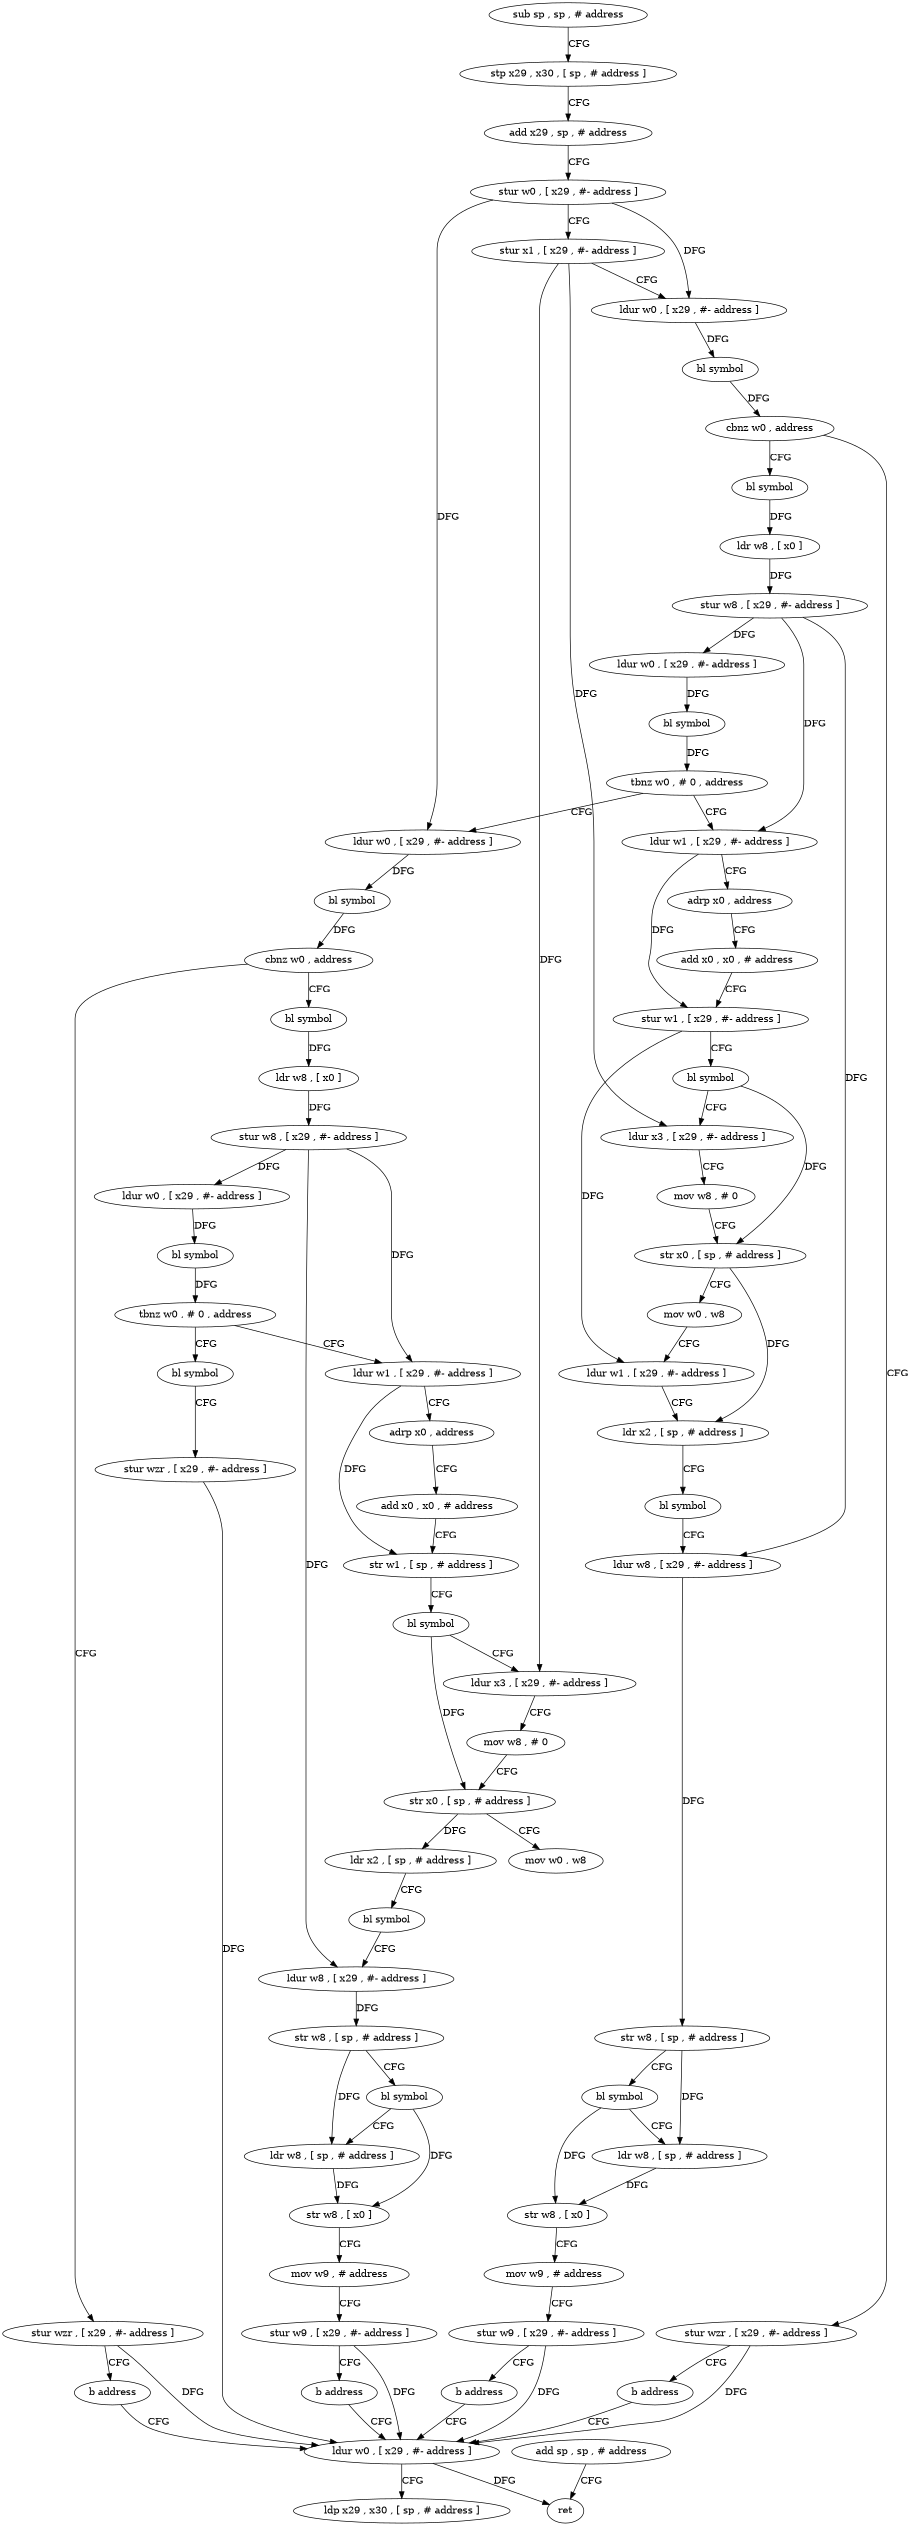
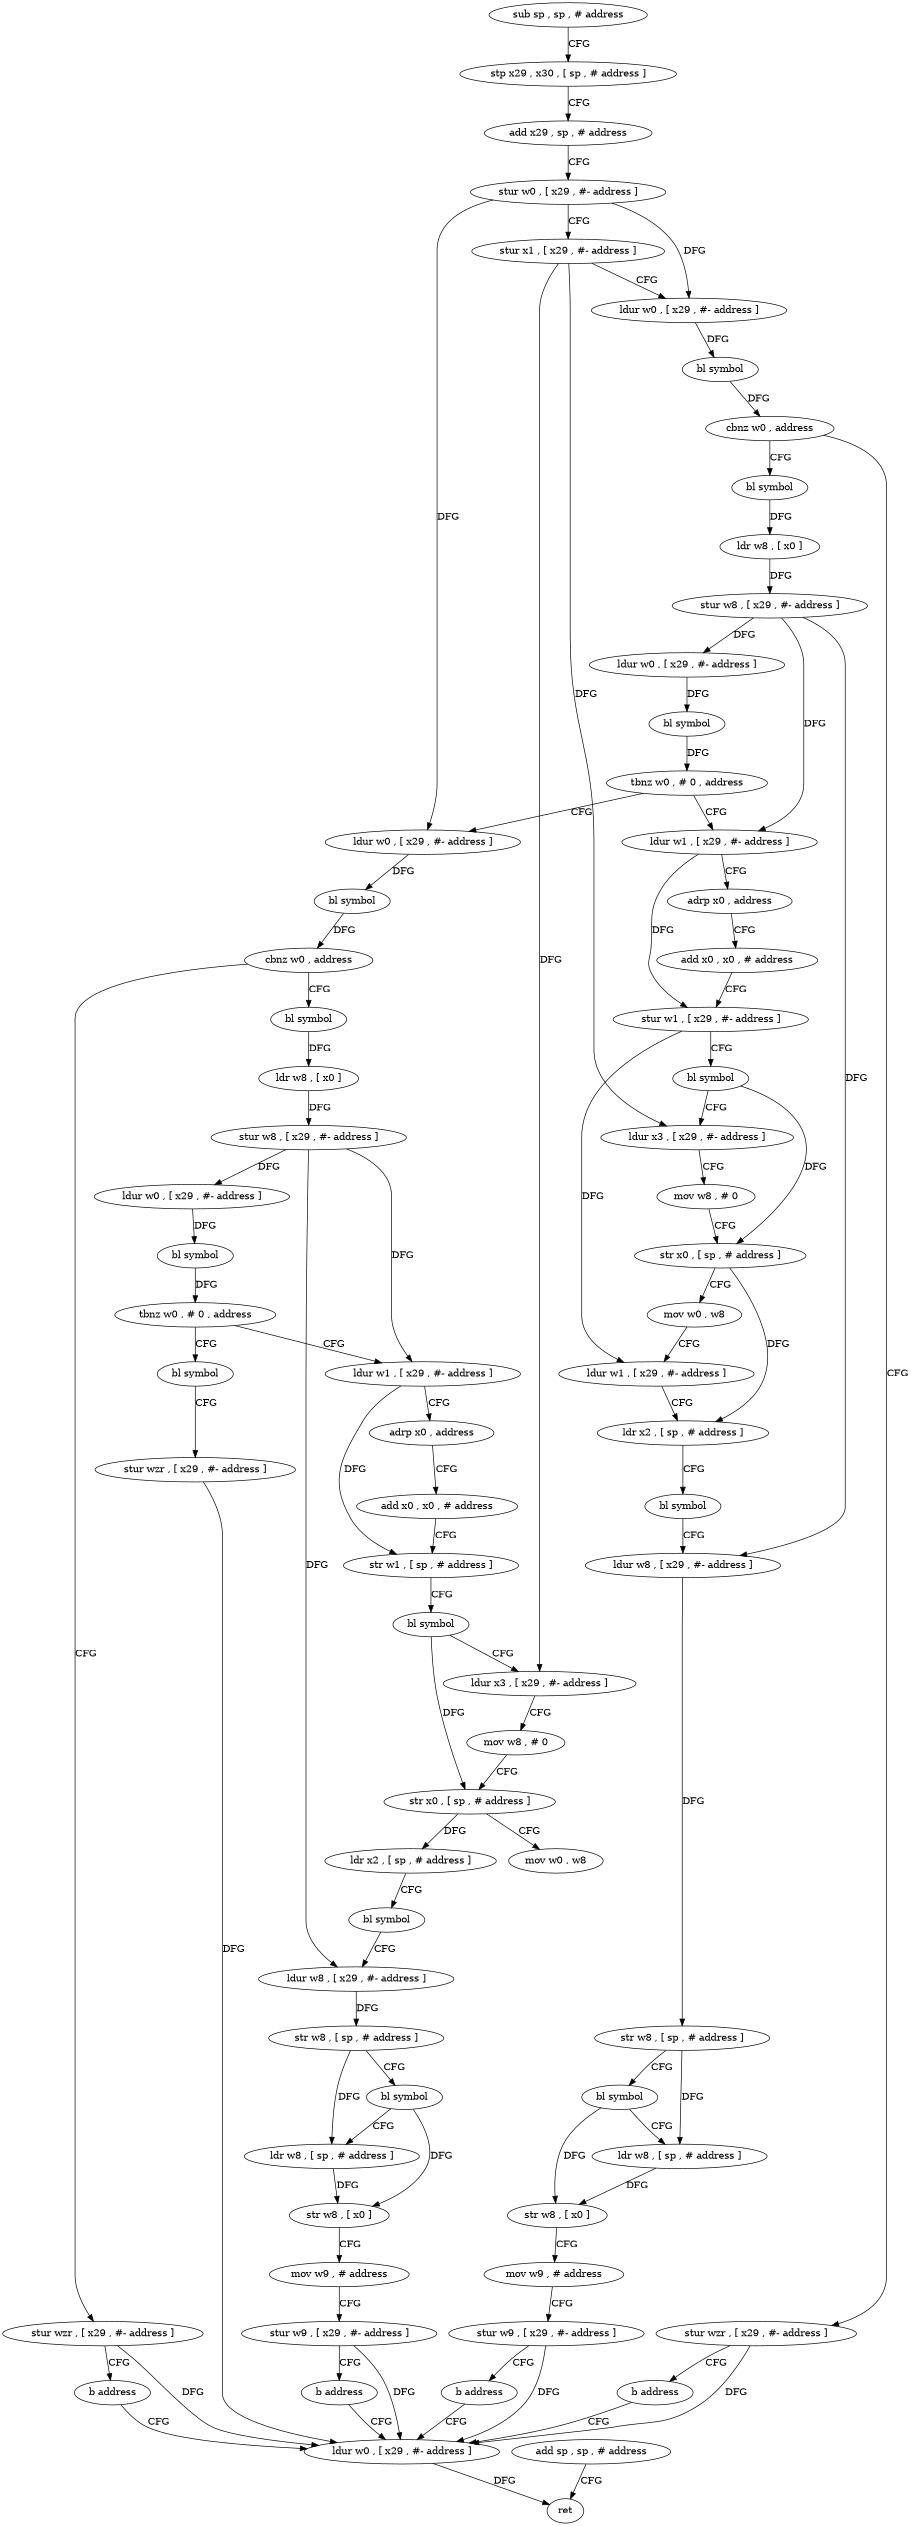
(402, 2511) -> none
